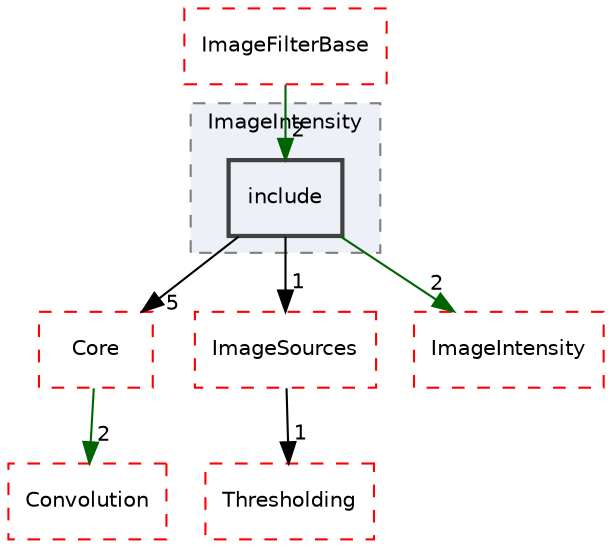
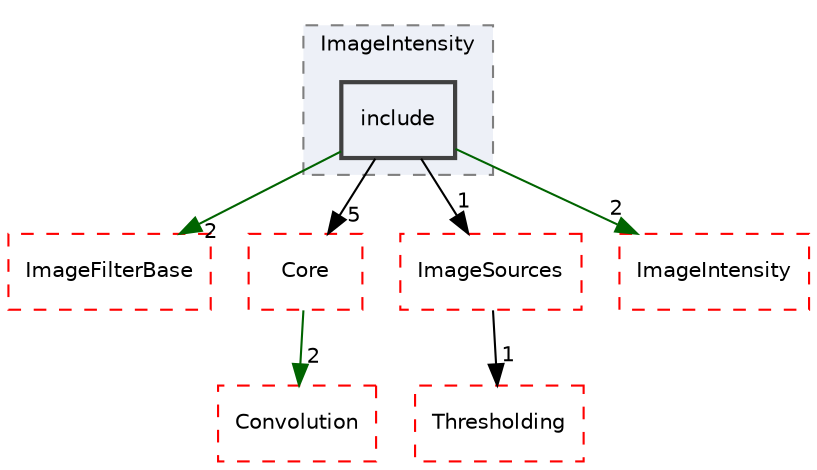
(285, 116) -> (270, 188)
